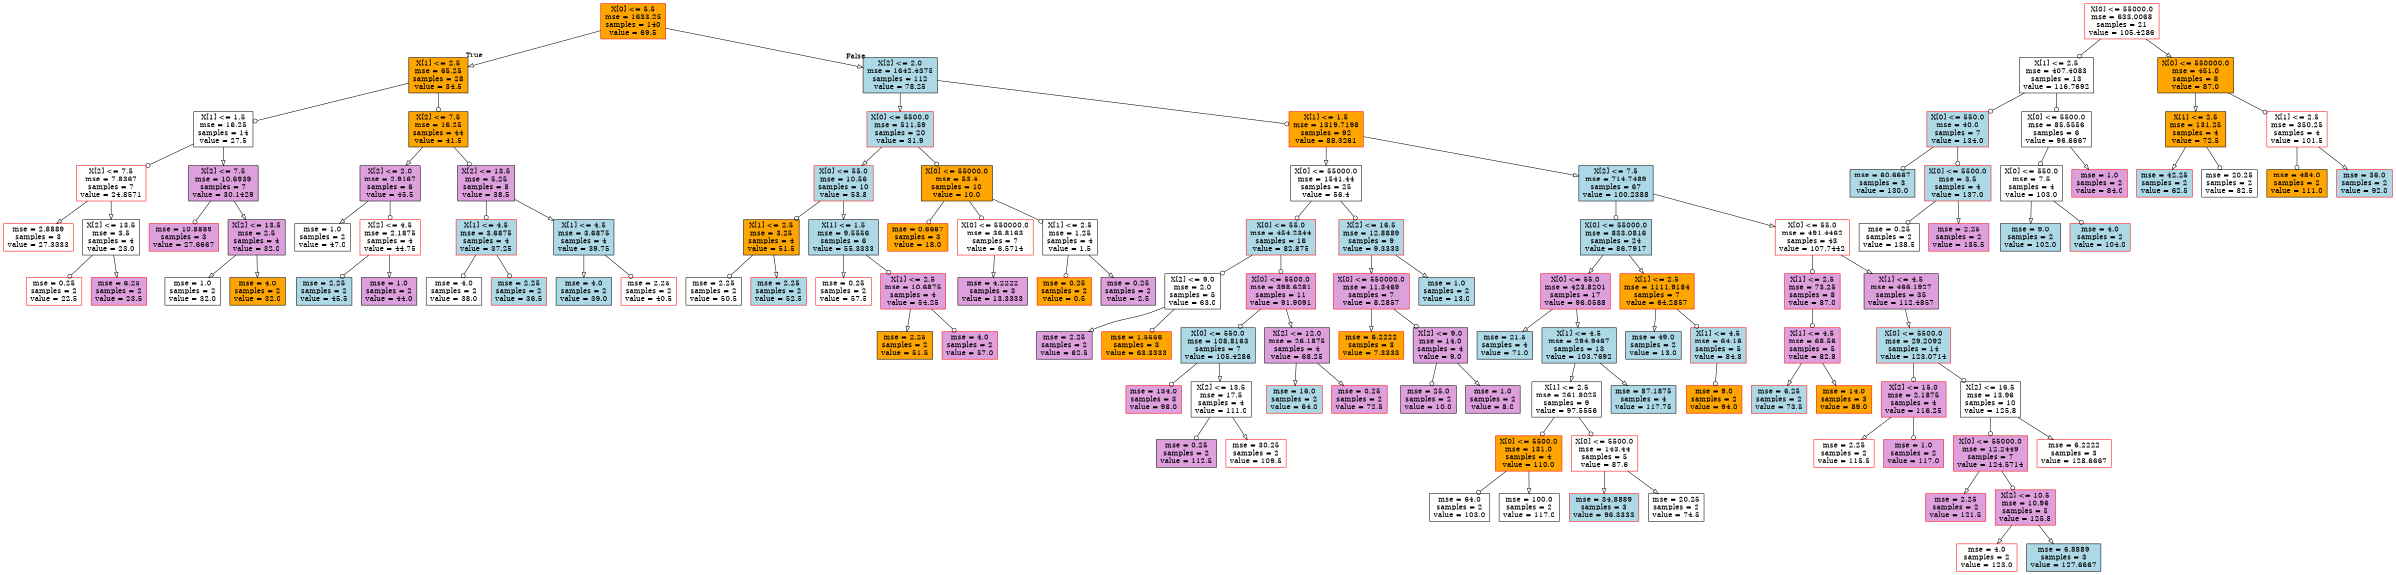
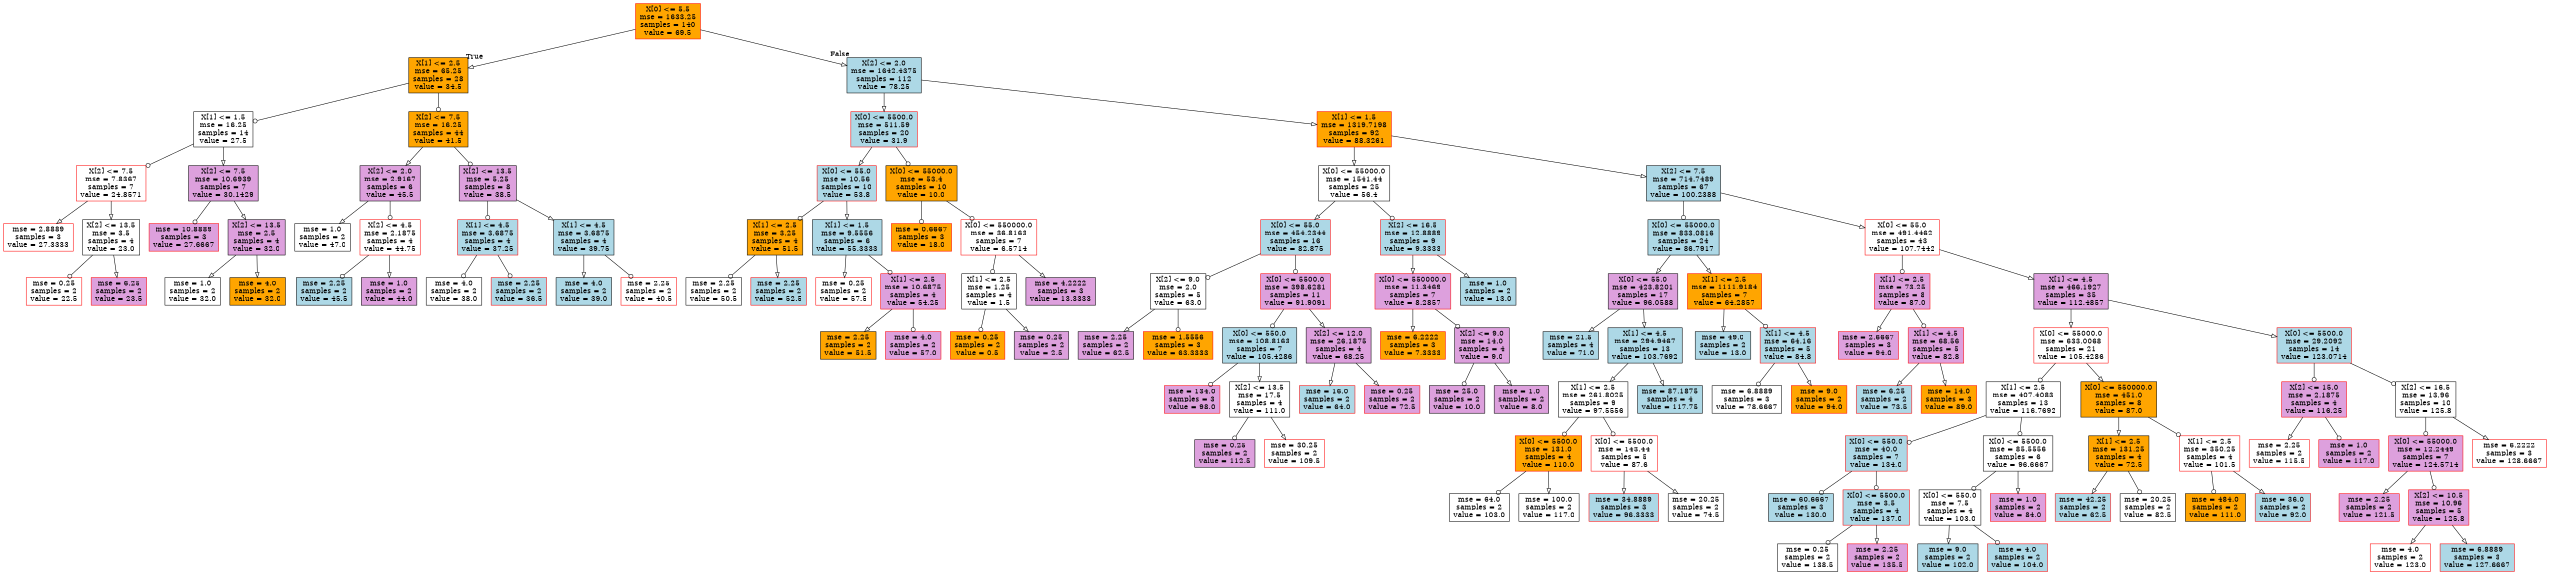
(1111, 102) -> (1117, 102)
(1016, 209) -> (994, 262)
(1305, 209) -> (1327, 209)
(1575, 291) -> (1643, 291)
none -> (2071, 316)
none -> (1868, 345)
(1716, 372) -> (1803, 372)
none -> (1747, 399)
(2064, 558) -> (2477, 558)
